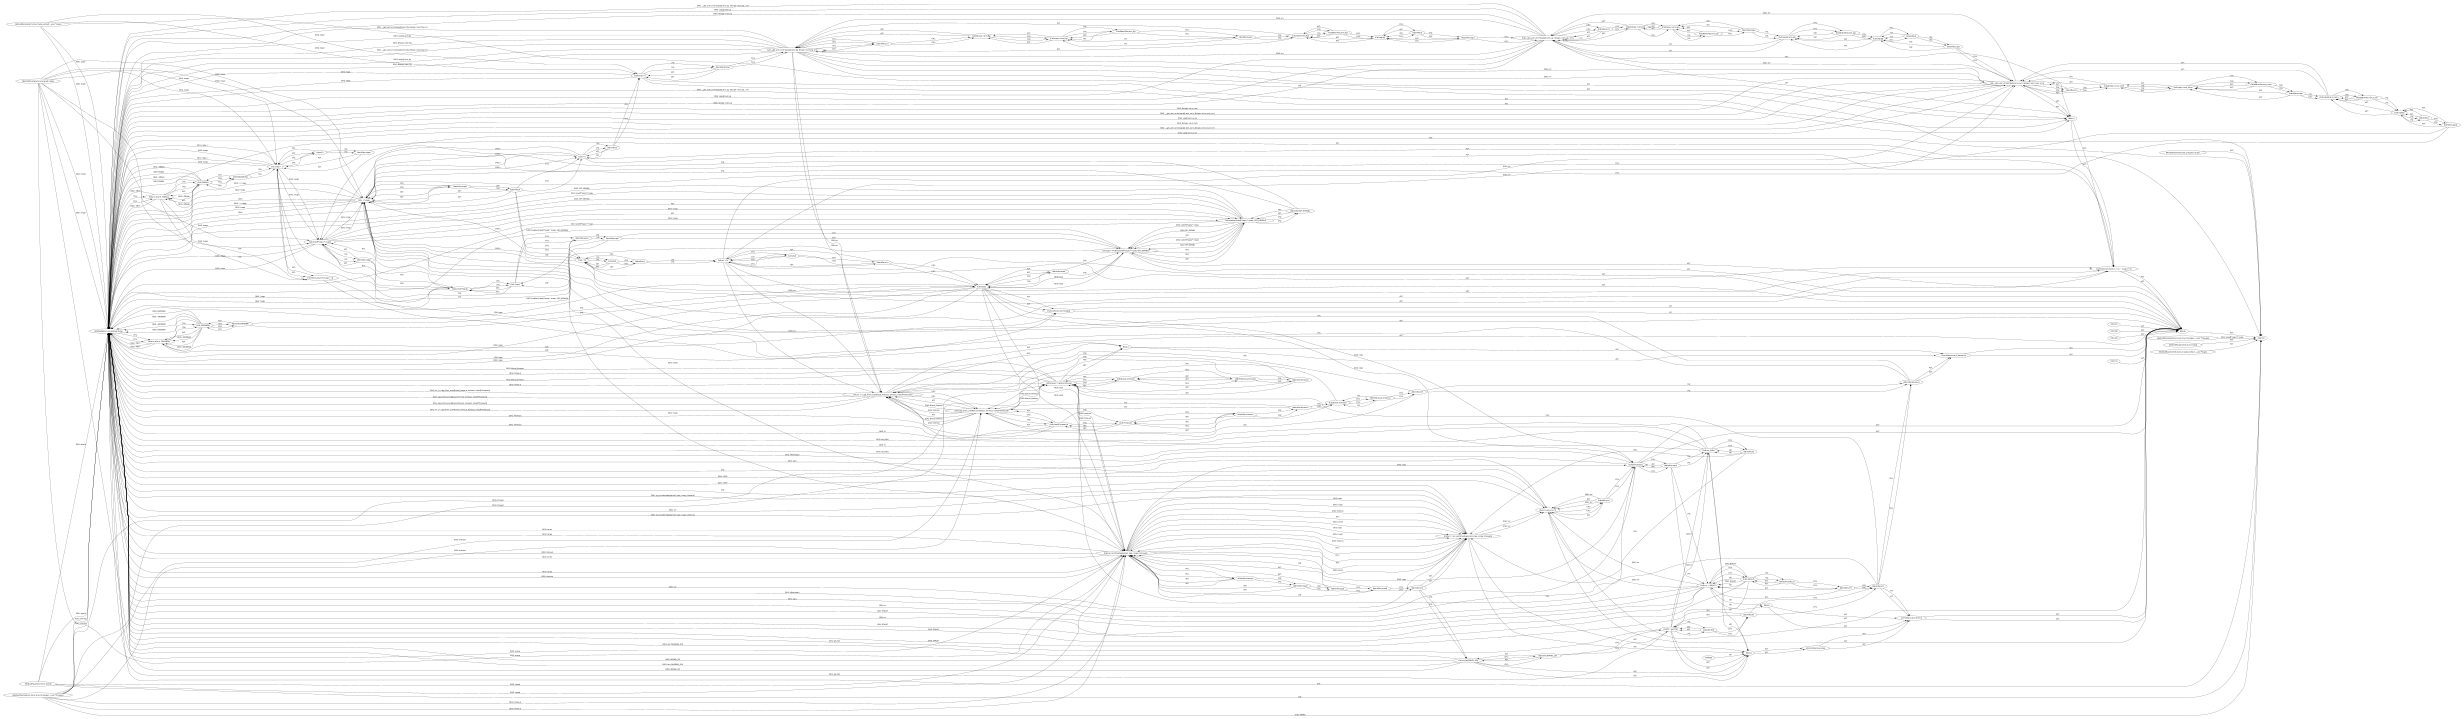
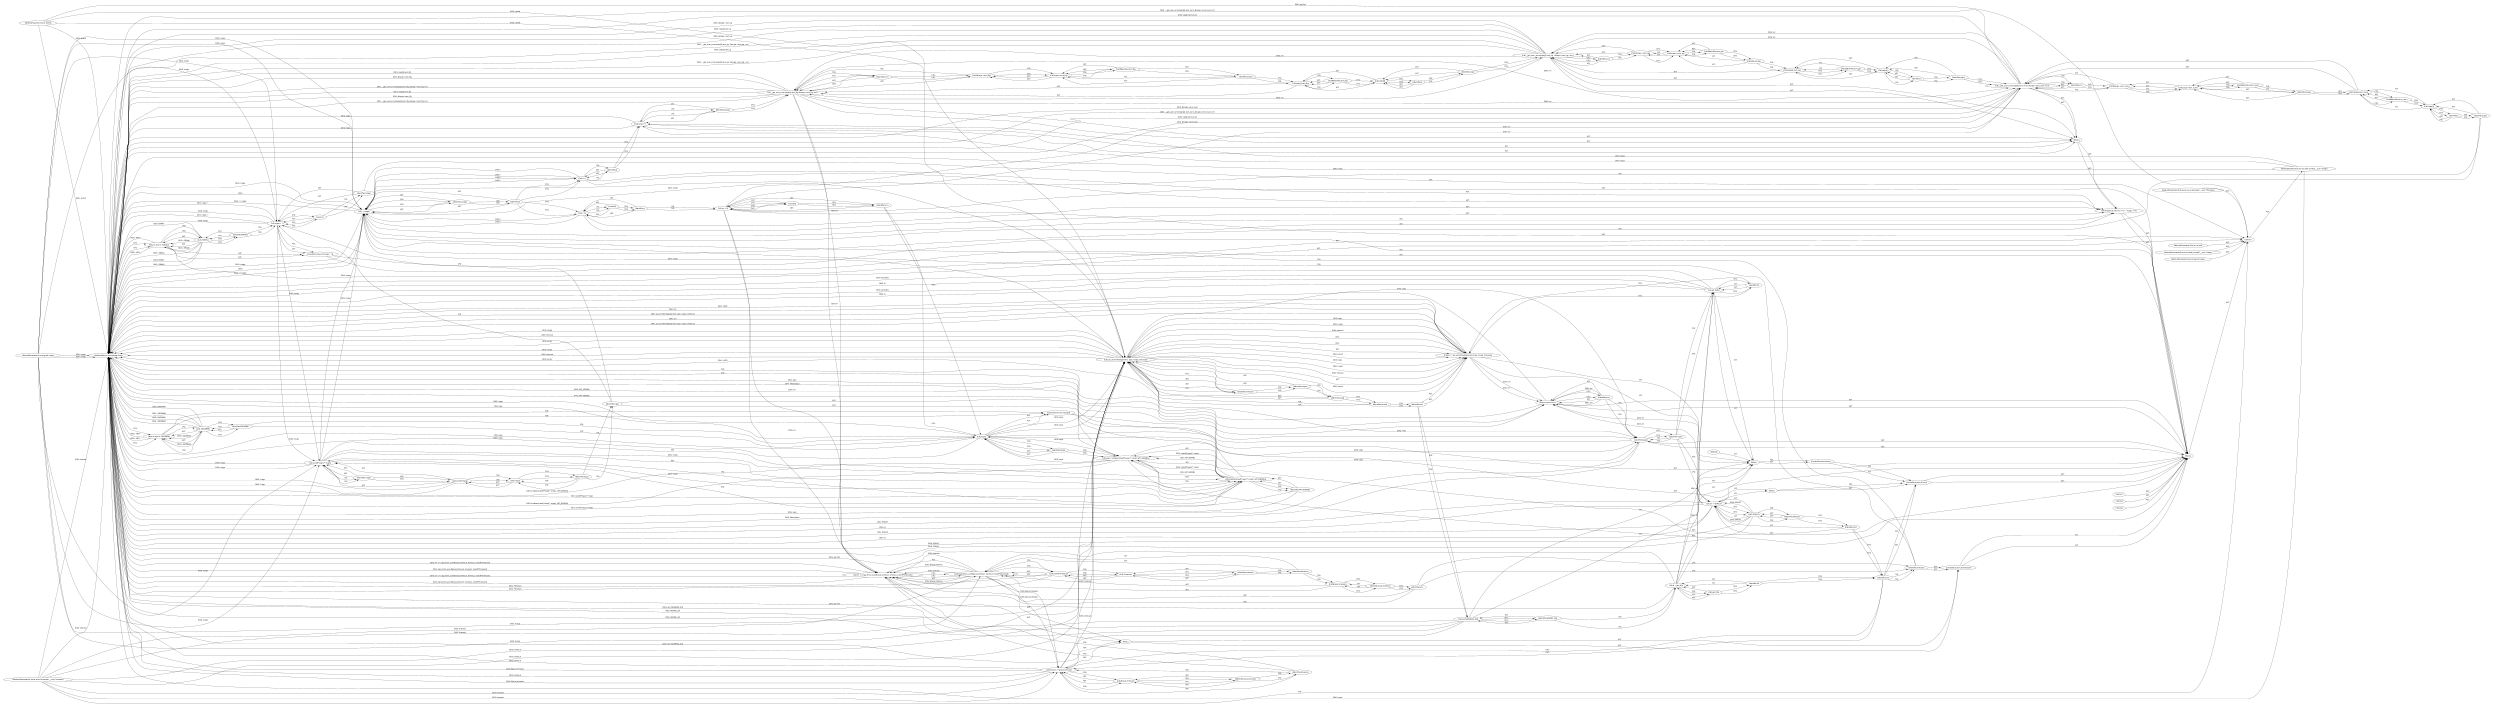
(1252, 86) -> (2276, 205)
(2232, 337) -> (2228, 191)
(2114, 361) -> none
(1300, 697) -> (1300, 4)
(1300, 715) -> (1300, 692)
